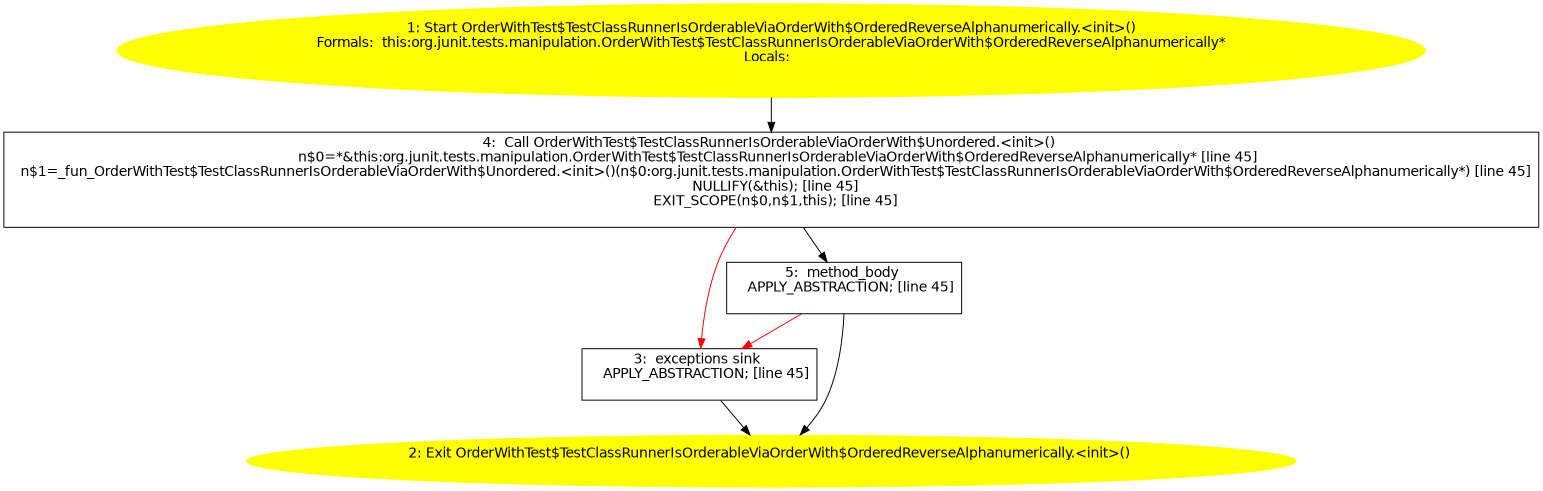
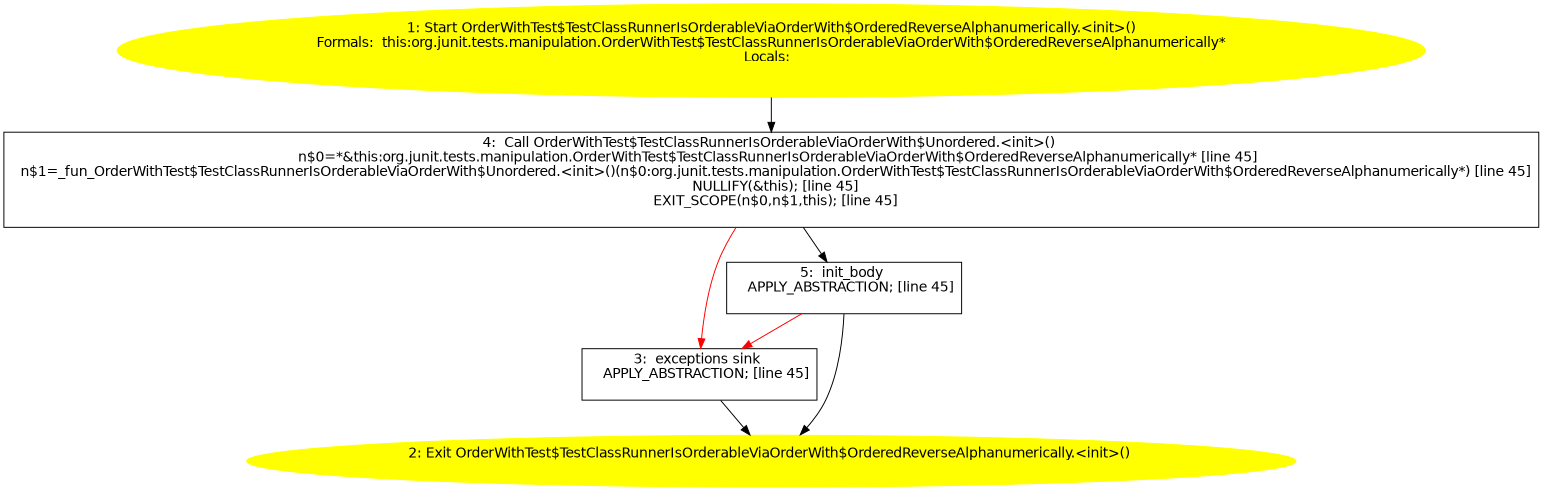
(844, 288) -> (844, 288)
